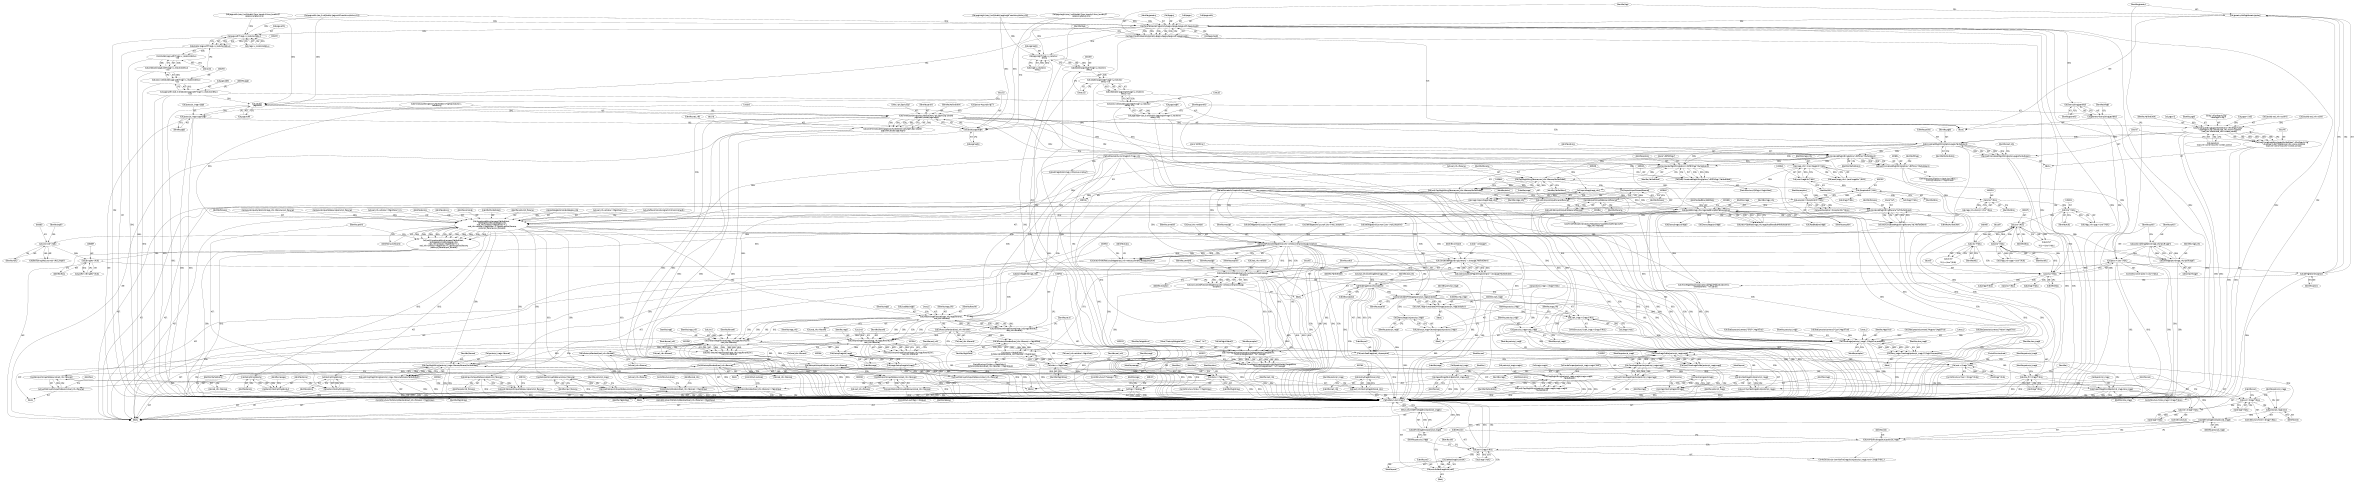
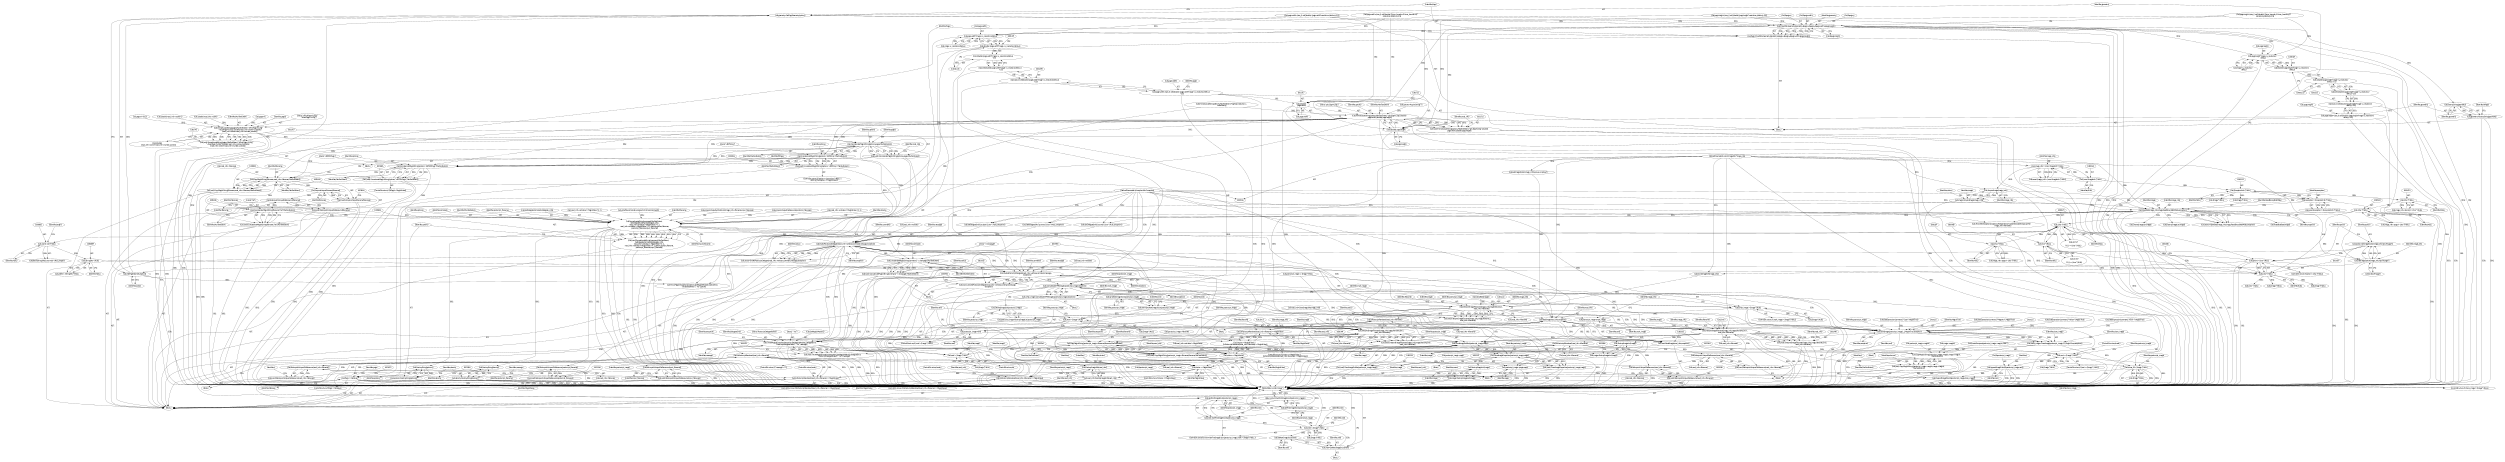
none -> (1301, 93)
(585, 123) -> (1364, 304)
(2213, 144) -> (157, 144)
none -> (2165, 244)
(1386, 292) -> none
(1348, 346) -> none
(1698, 371) -> (1264, 307)
